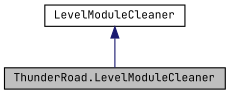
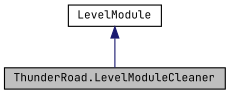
(115, 16) -> (115, 16)
